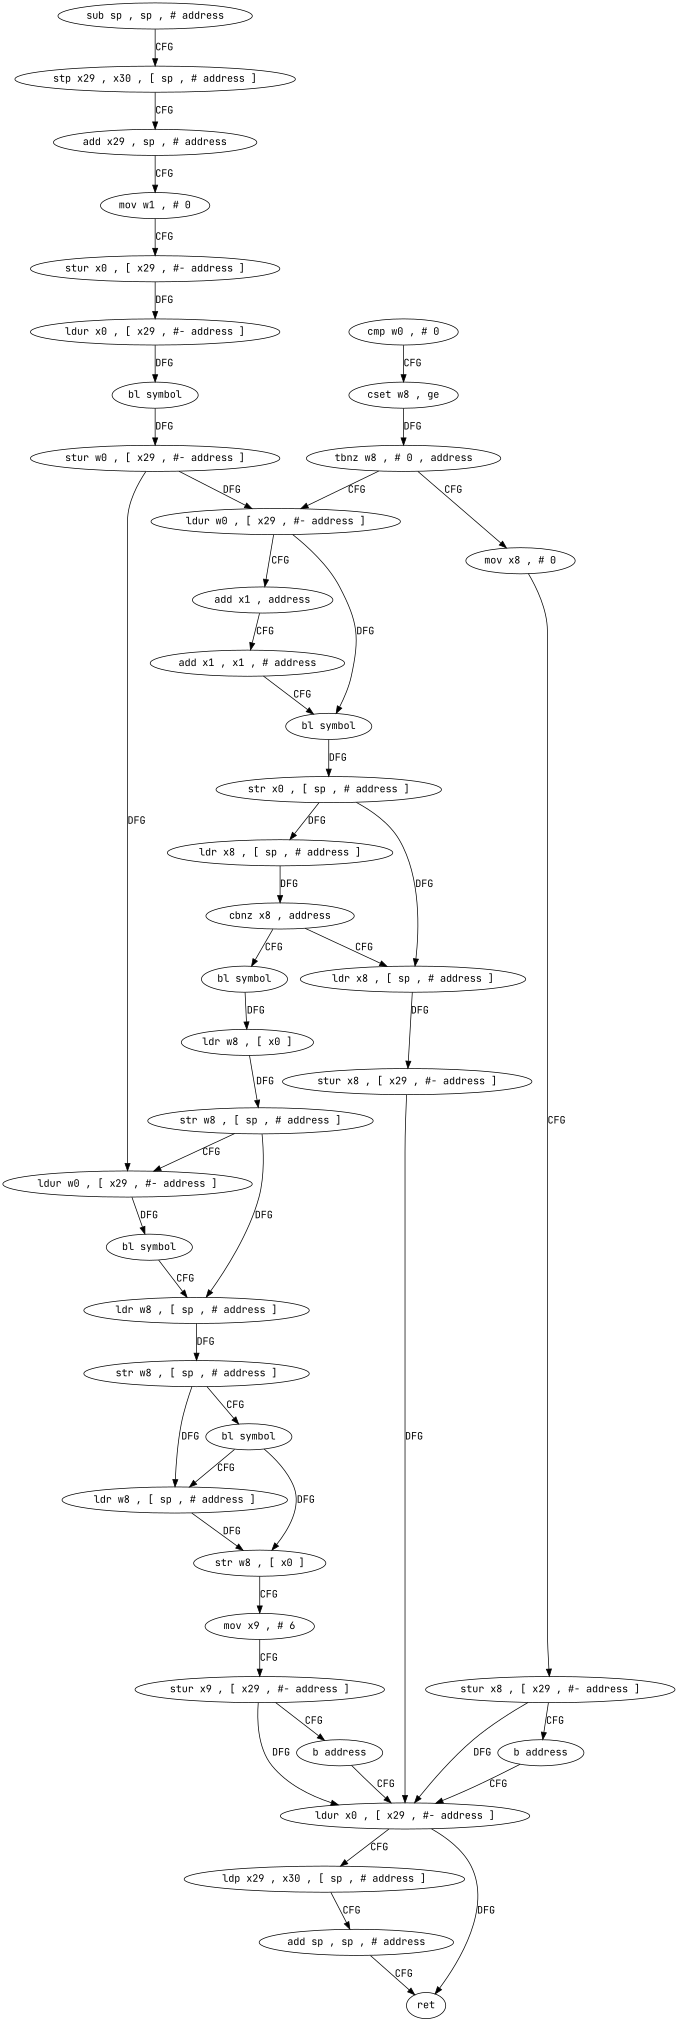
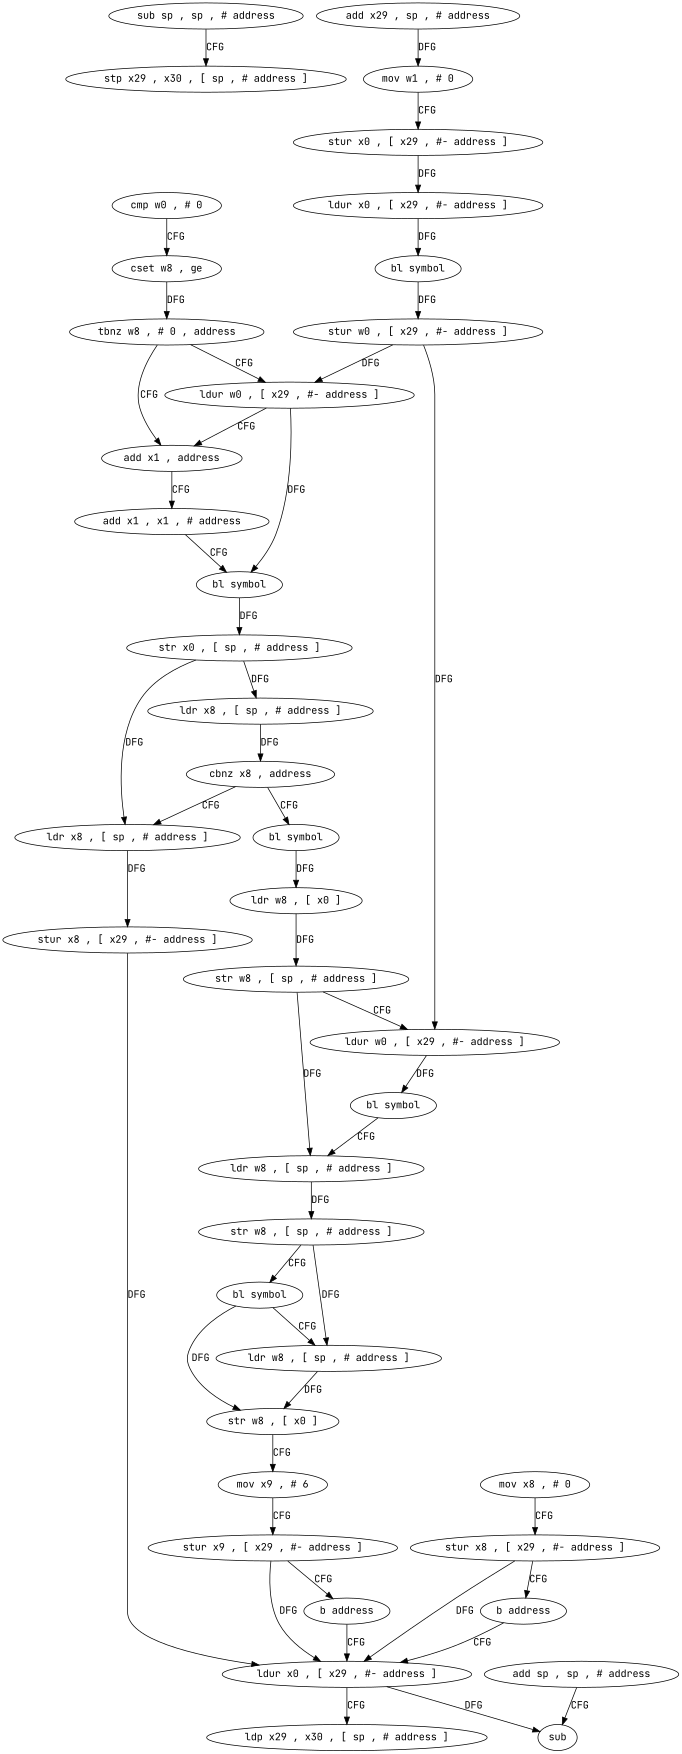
(155, 107) -> none
(164, 174) -> (427, 48)
(459, 507) -> (138, 392)
(339, 1908) -> none
(426, 2006) -> (558, 1738)
